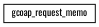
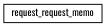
(50, 13) -> (53, 13)
